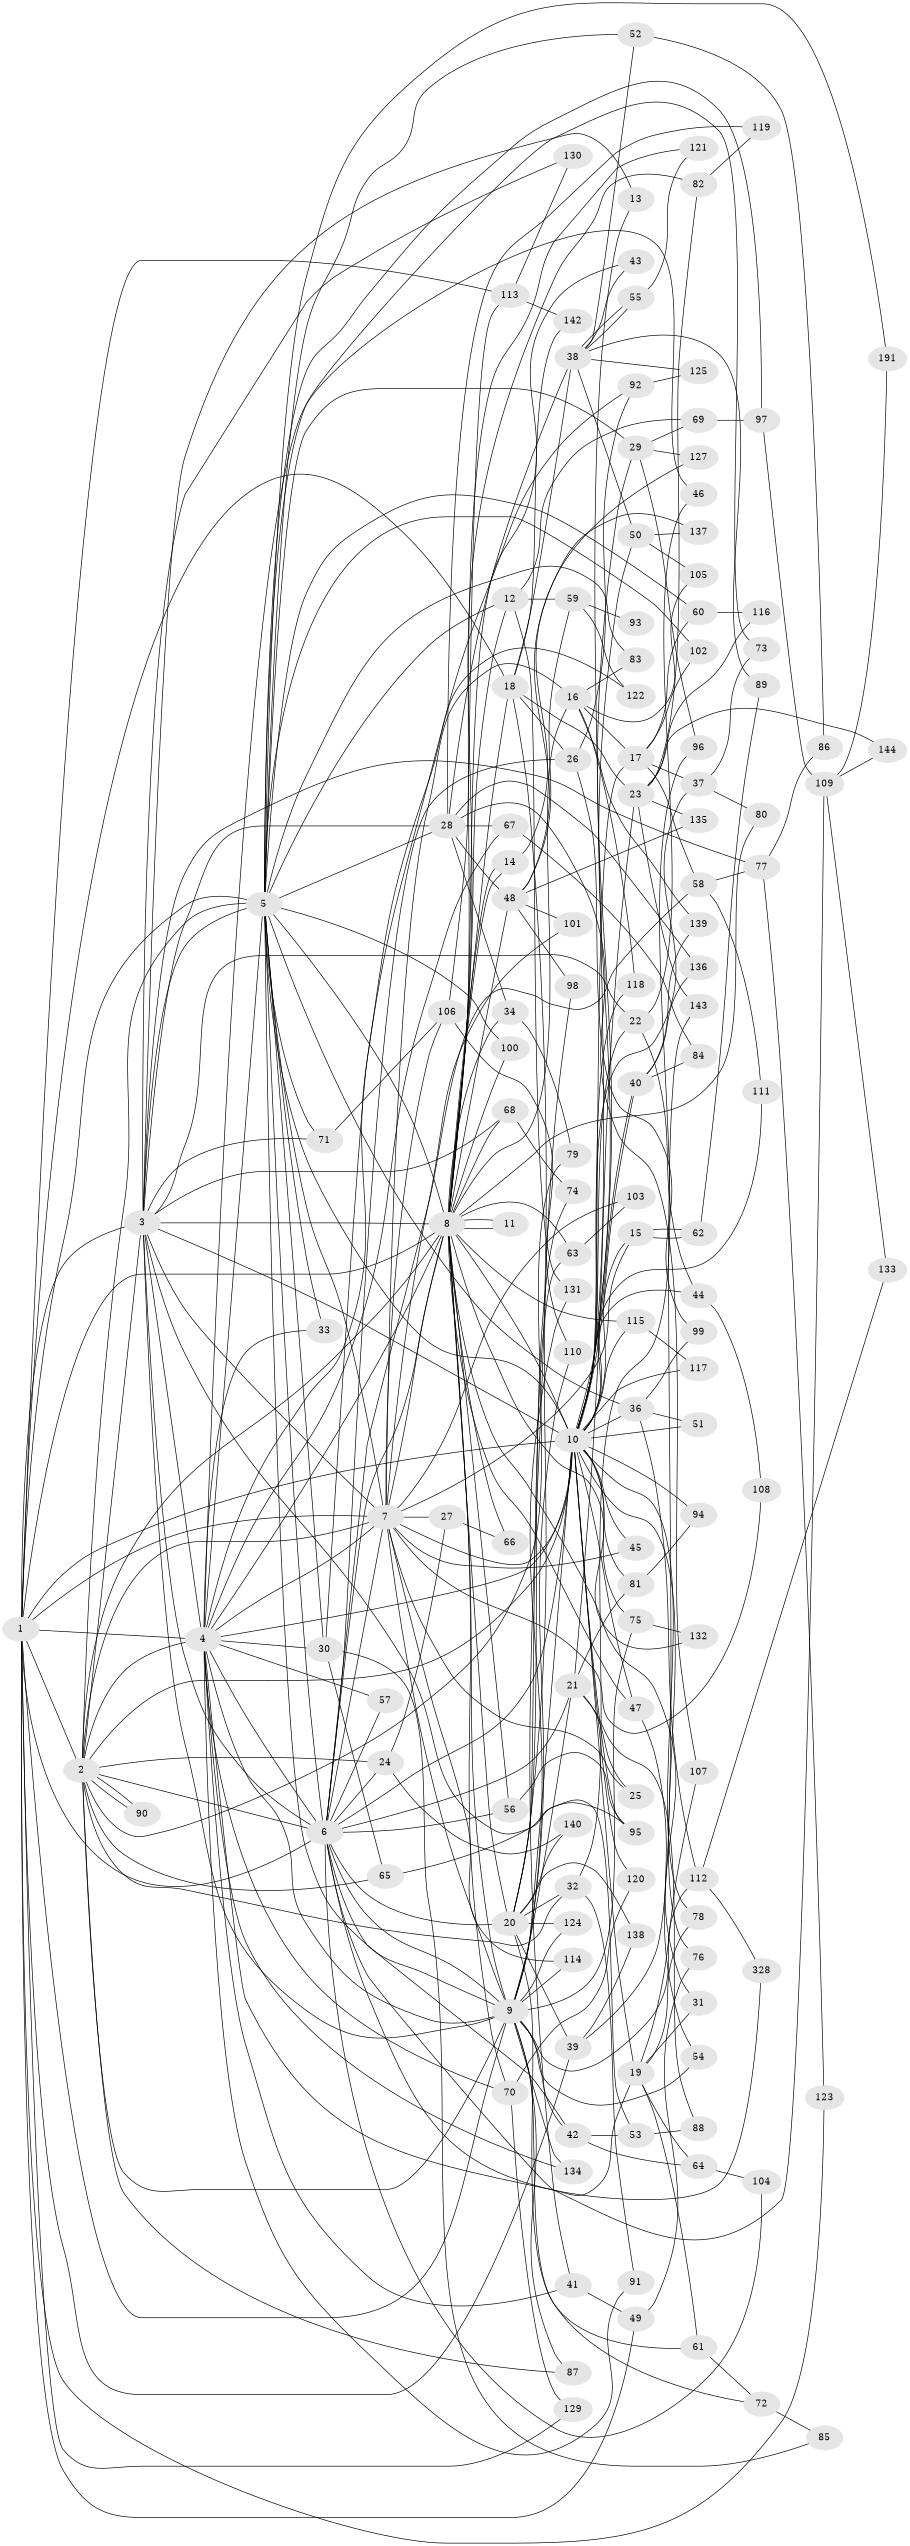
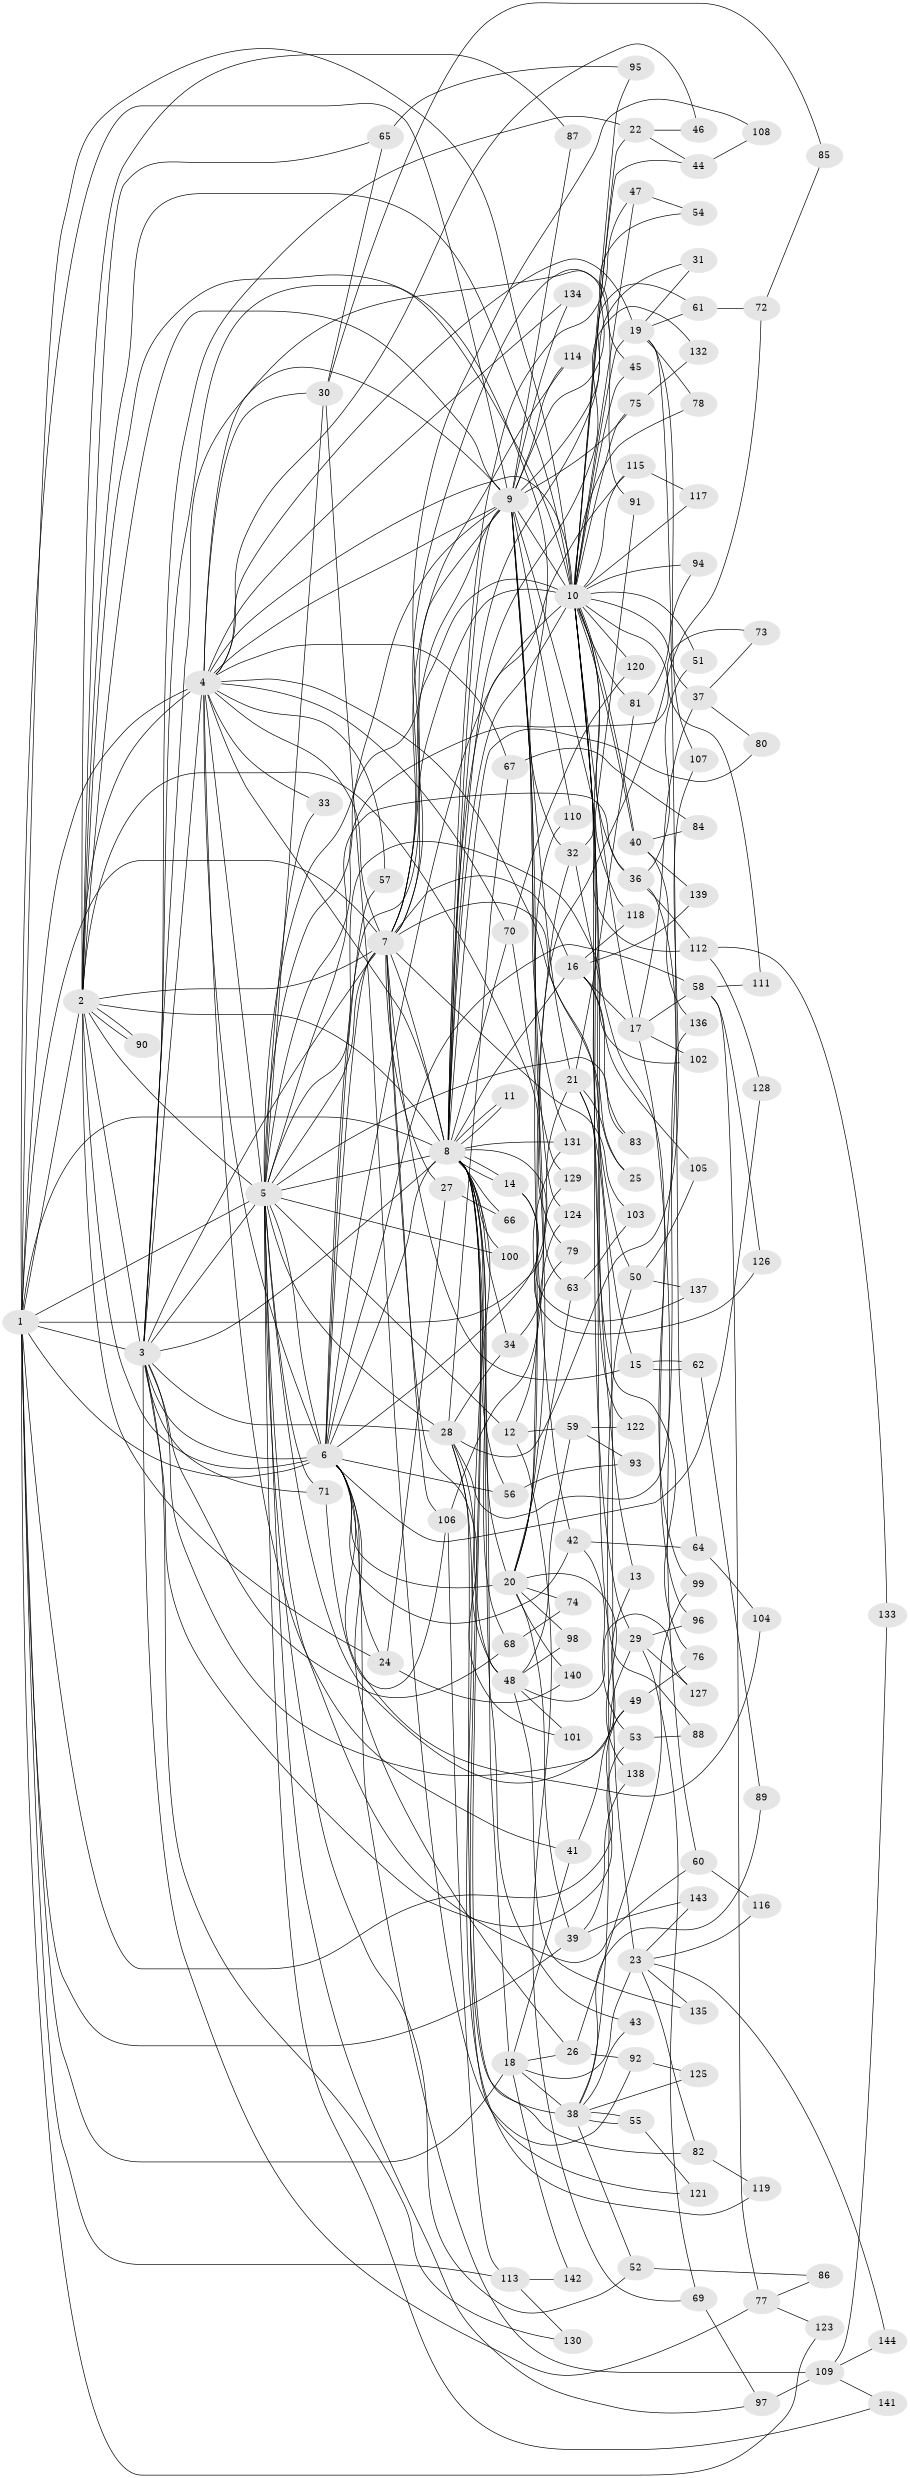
(888, 359) -> (888, 2404)
(479, 760) -> (509, 1143)
none -> (762, 1262)
(583, 1754) -> (570, 1471)
(762, 1971) -> (762, 1089)
